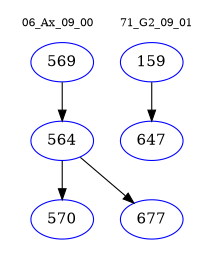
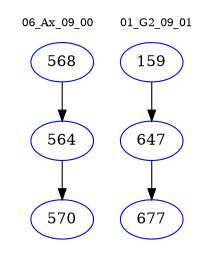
(157, 23) -> (157, 23)
(62, 62) -> (62, 62)
(95, 170) -> (152, 175)
